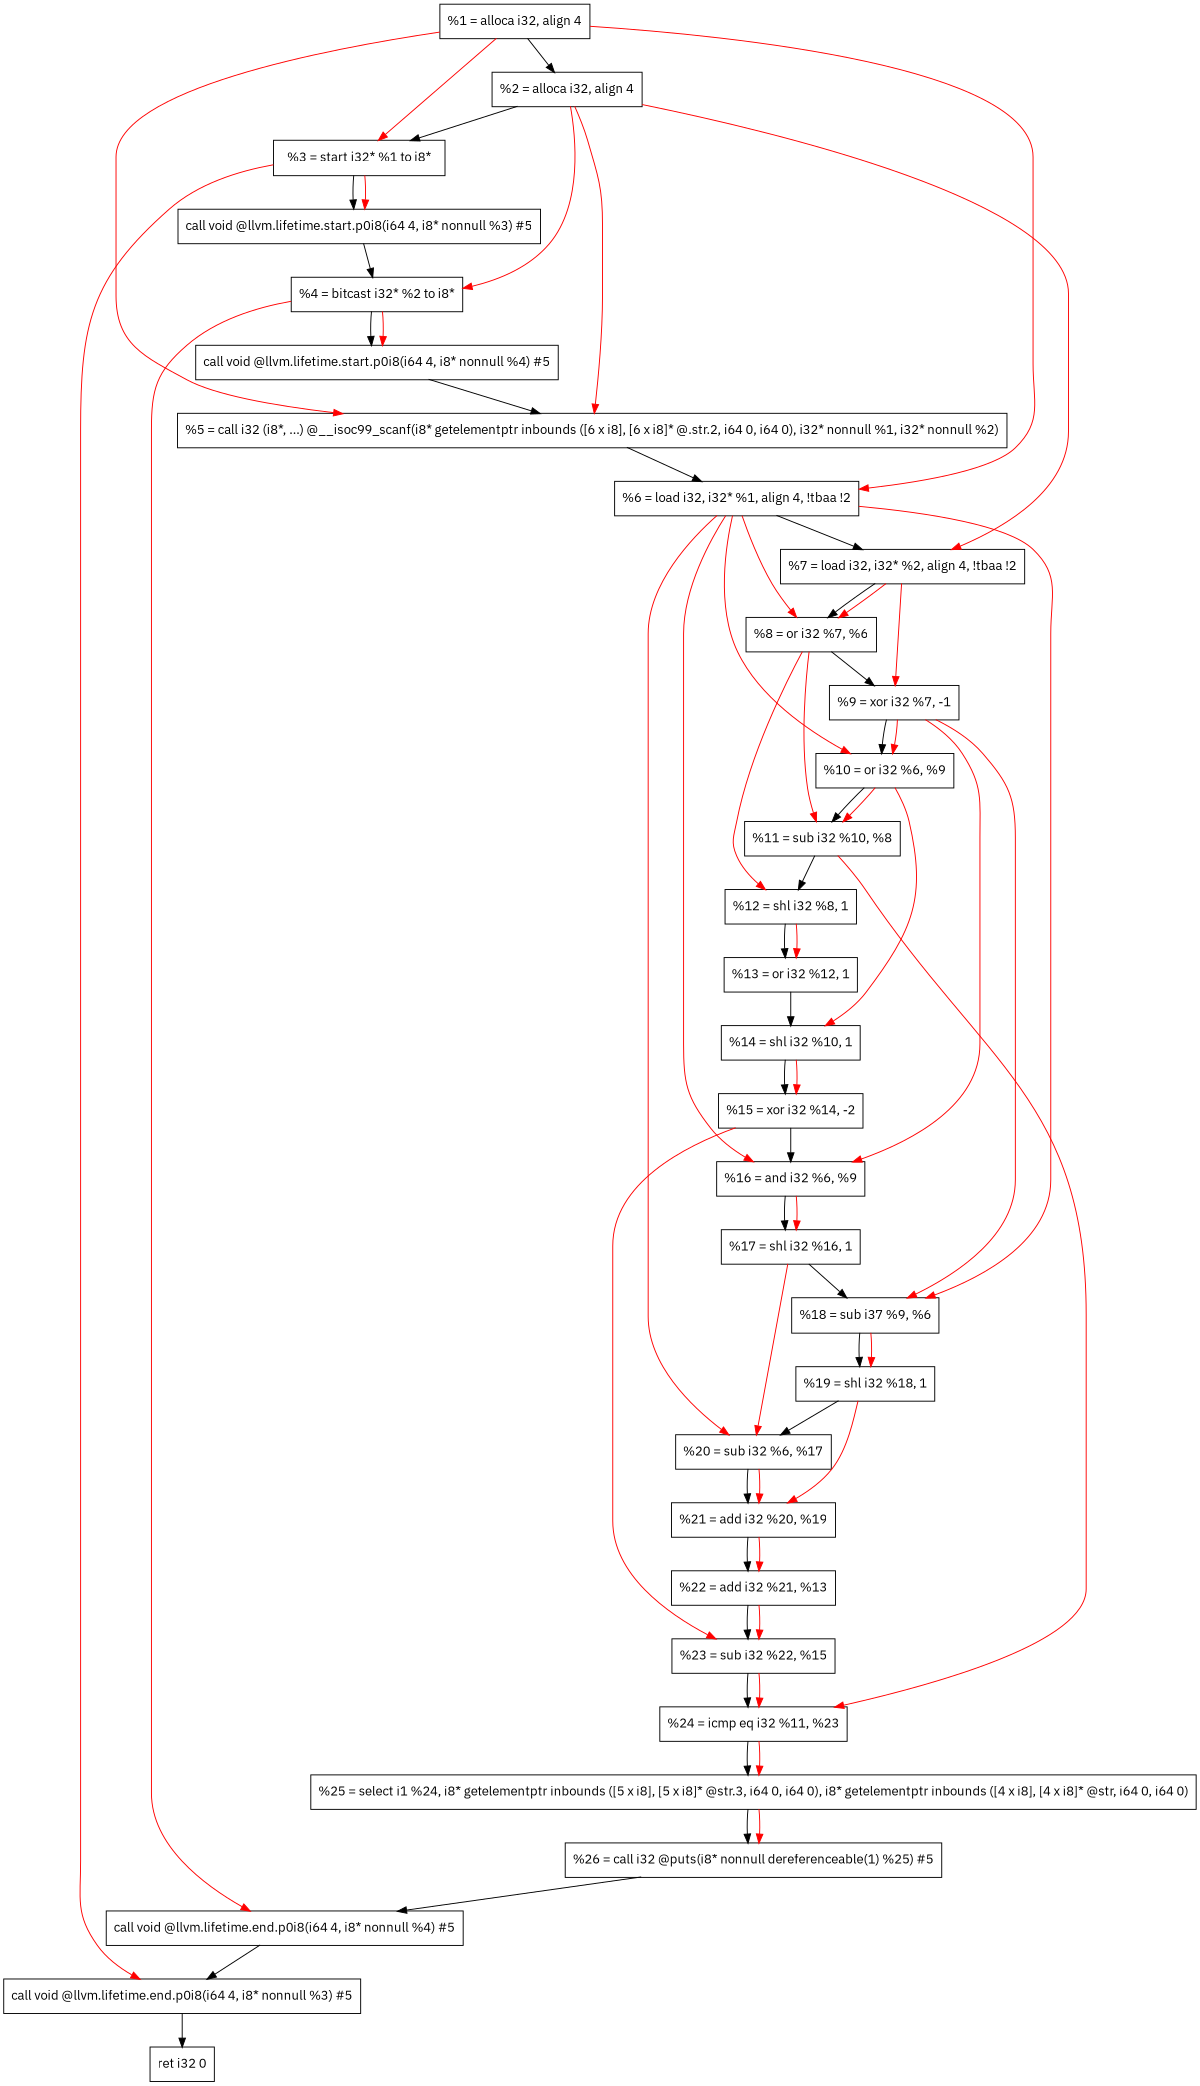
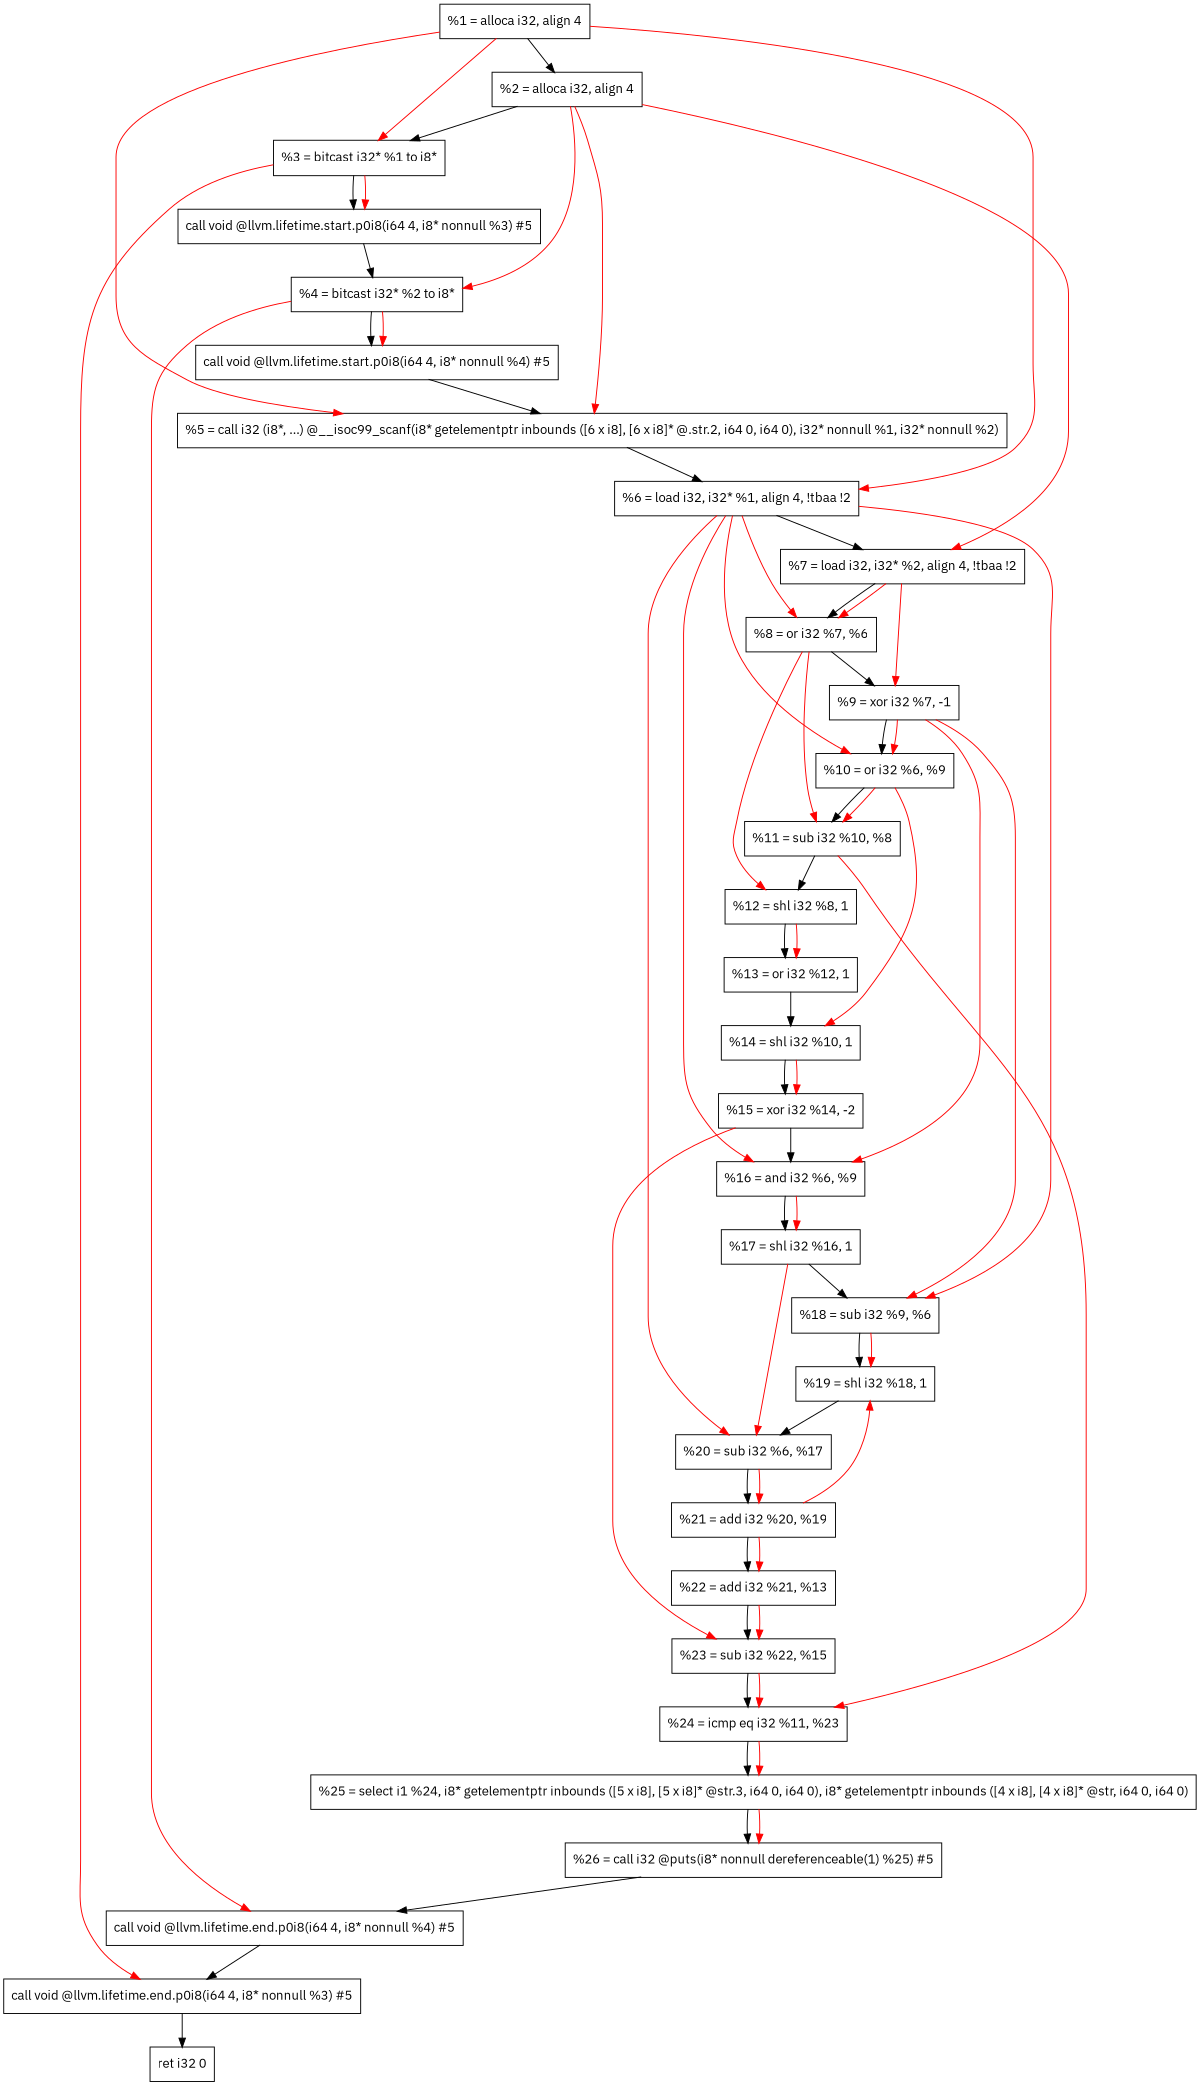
(359, 158) -> (359, 158)
(865, 1315) -> (865, 1315)
(839, 1458) -> (850, 1467)
